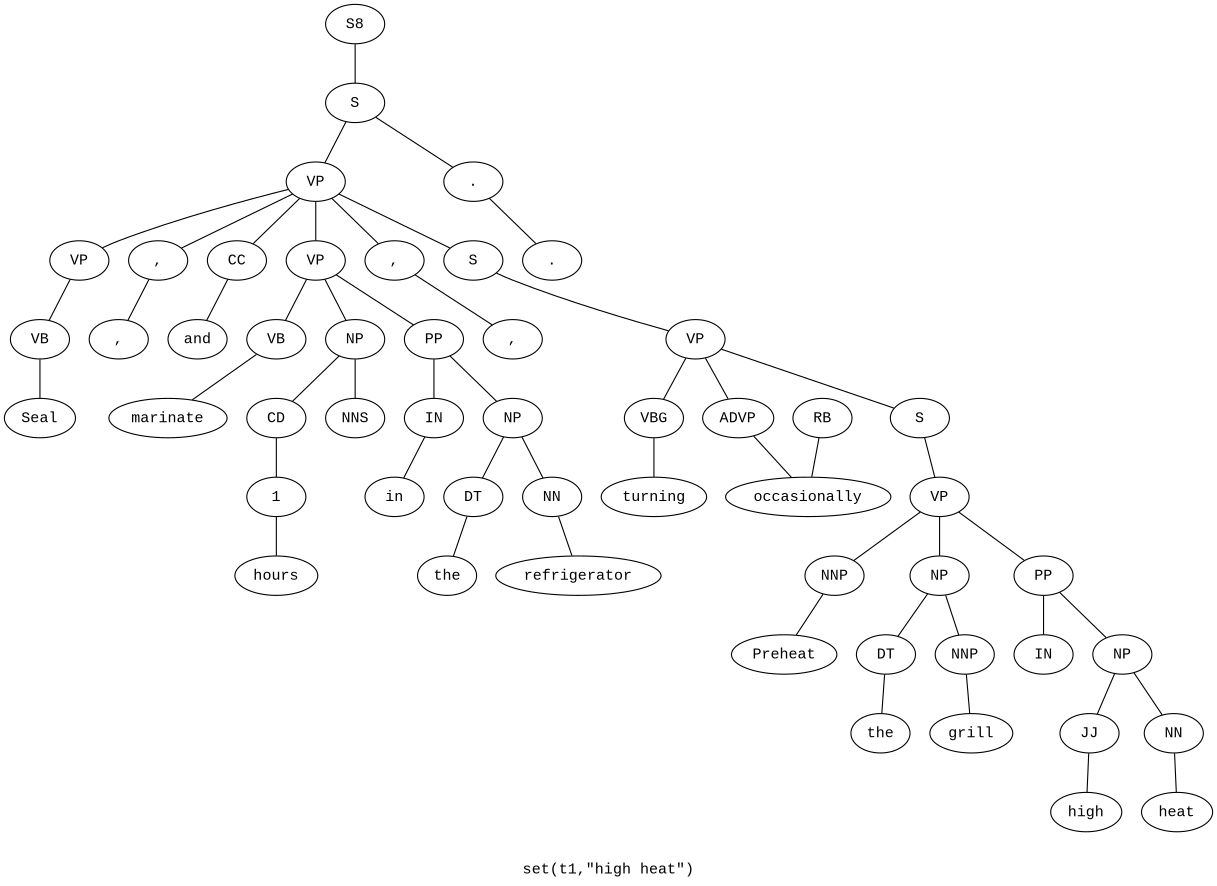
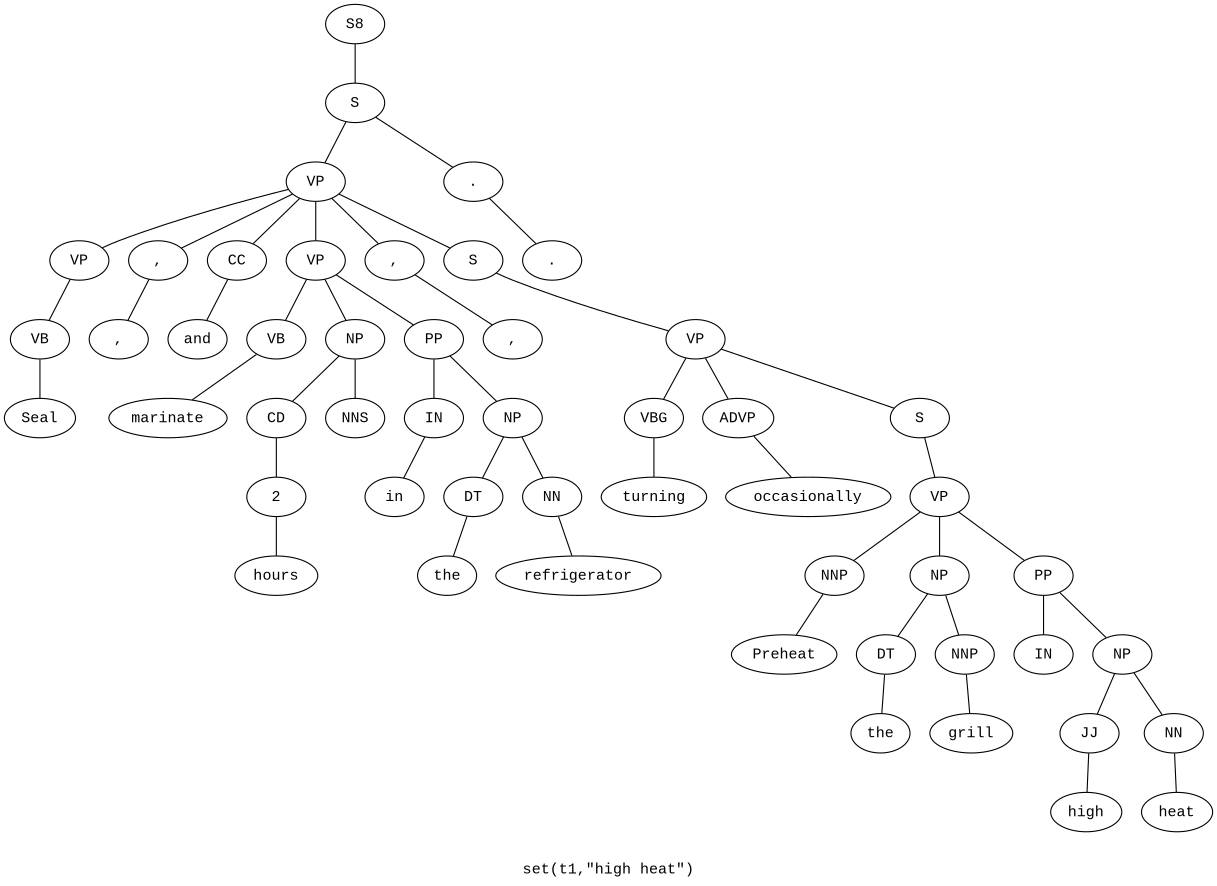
(822, 418) -> none
(276, 497) -> (276, 497)
